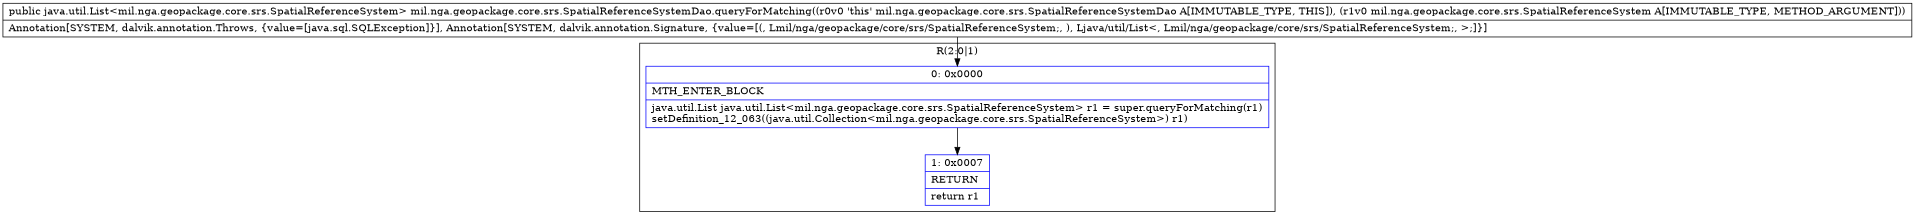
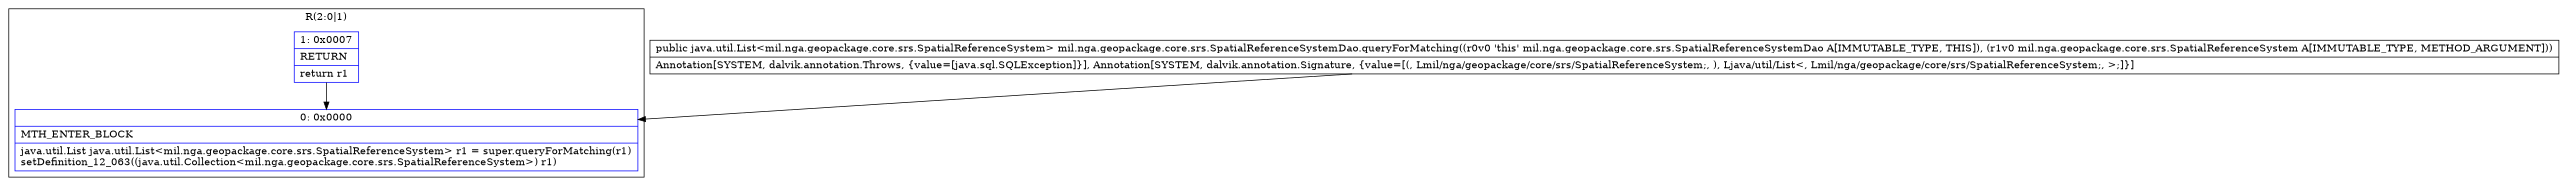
(957, 138) -> (326, 92)
